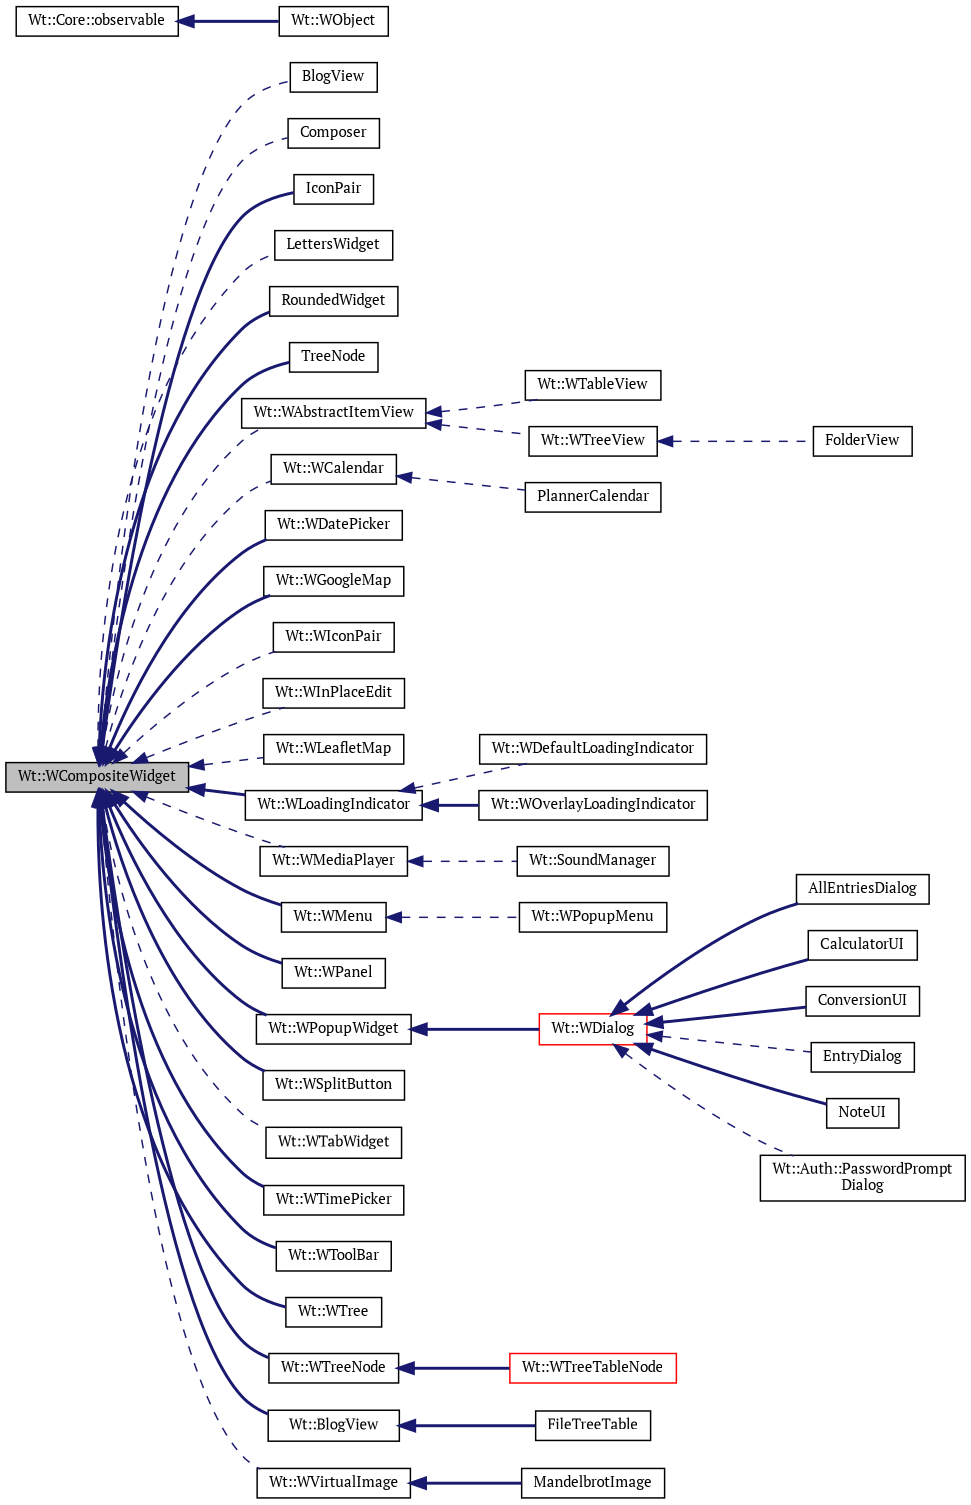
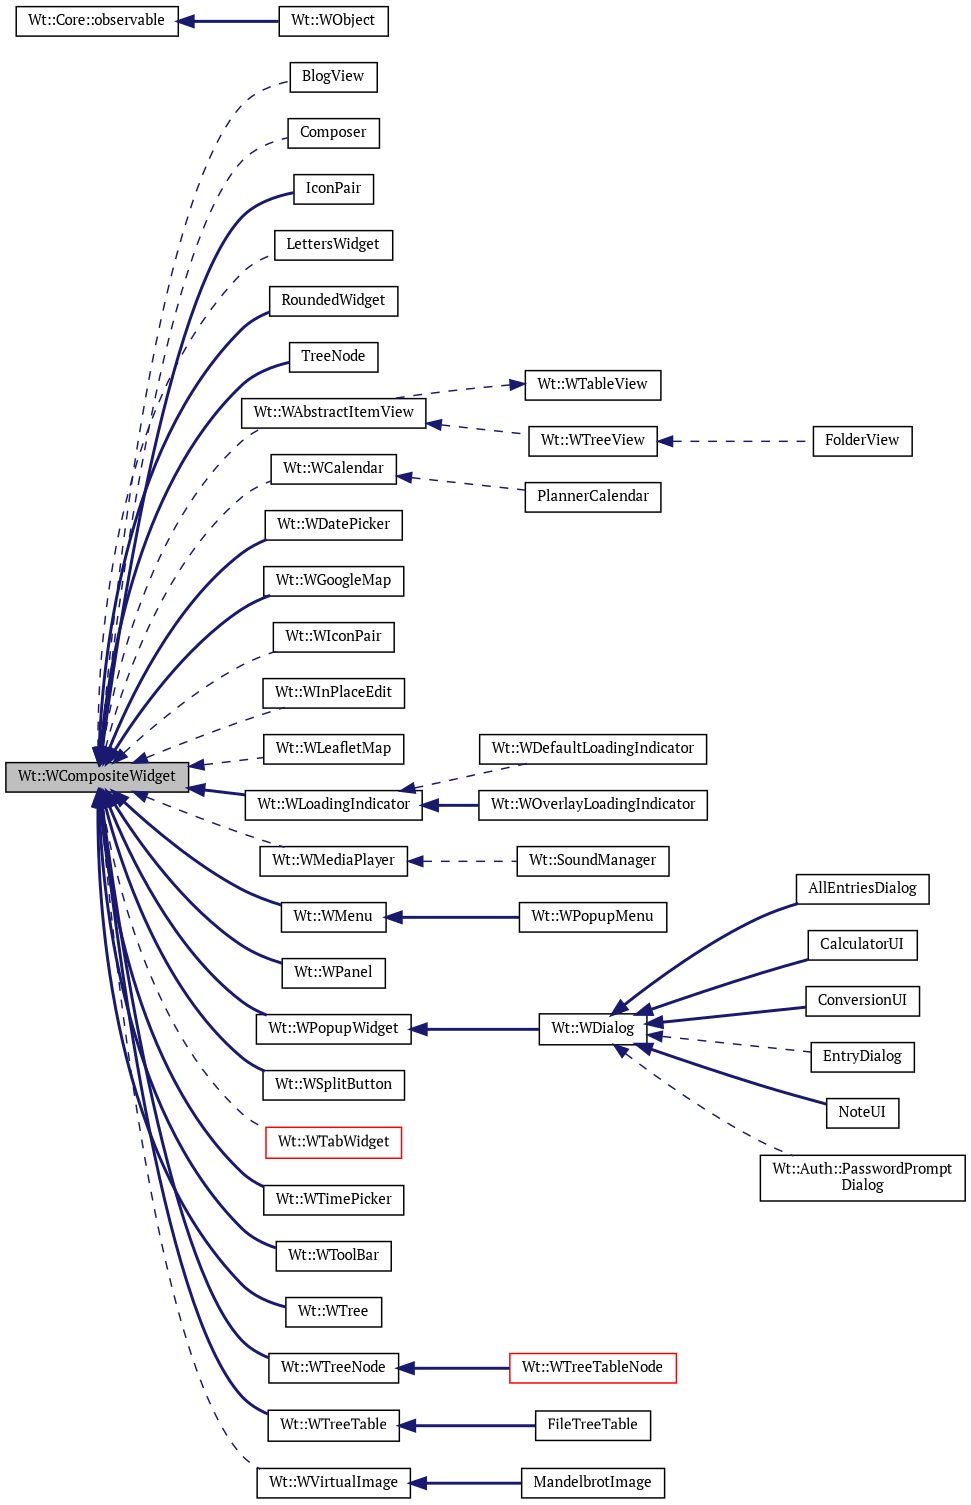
(490, 406) -> (449, 391)
(460, 917) -> (460, 917)
(593, 1029) -> (593, 1029)
(334, 1143) -> (334, 1143)
(334, 1426) -> (334, 1426)
